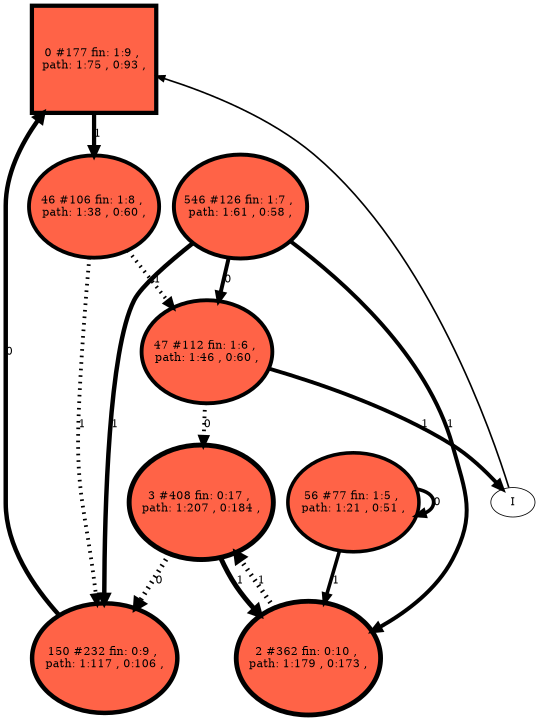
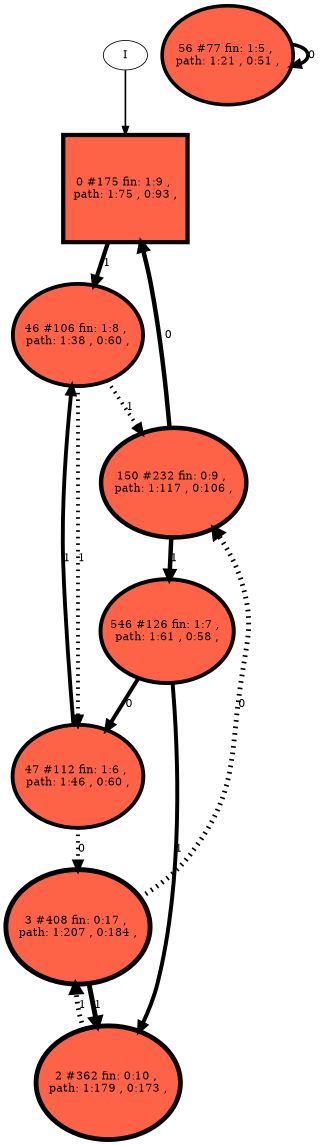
(94, 59) -> (125, 189)
(112, 405) -> (171, 554)
(390, 412) -> (63, 560)
(333, 573) -> none
